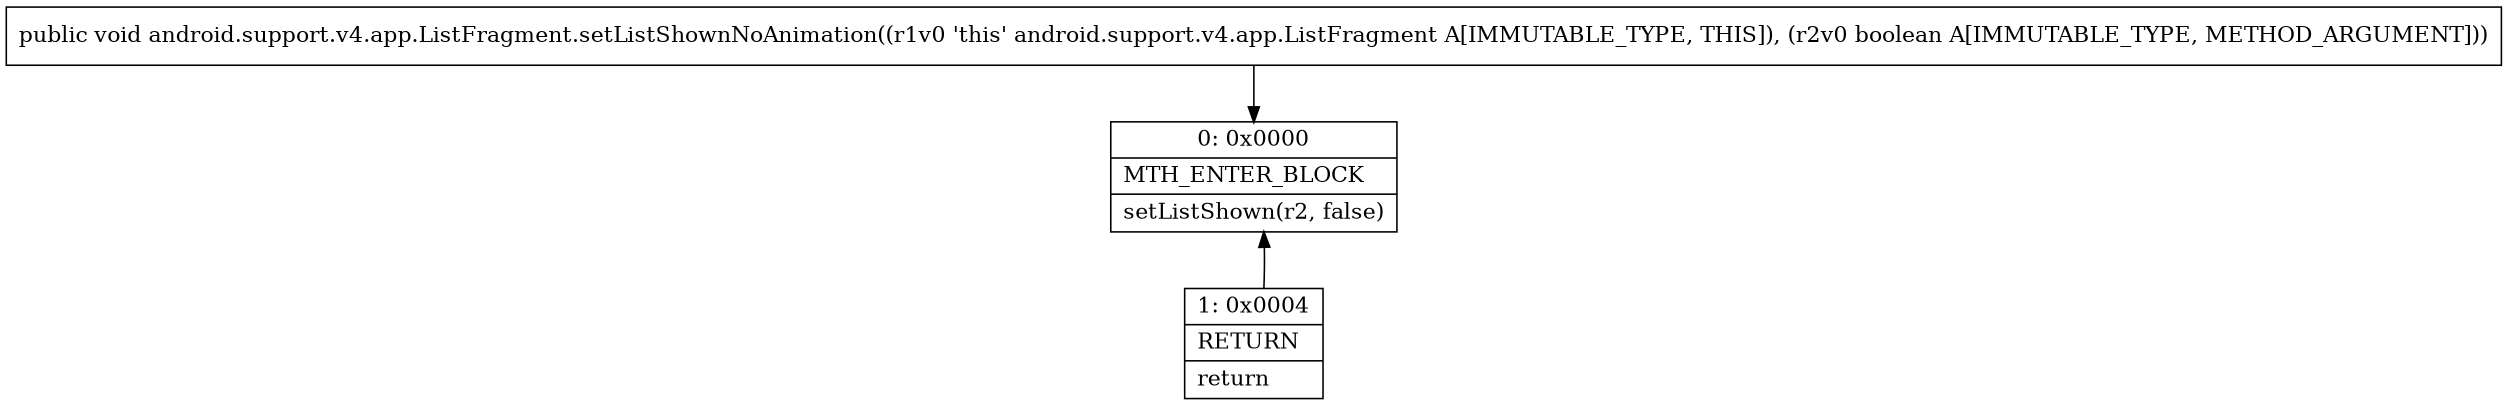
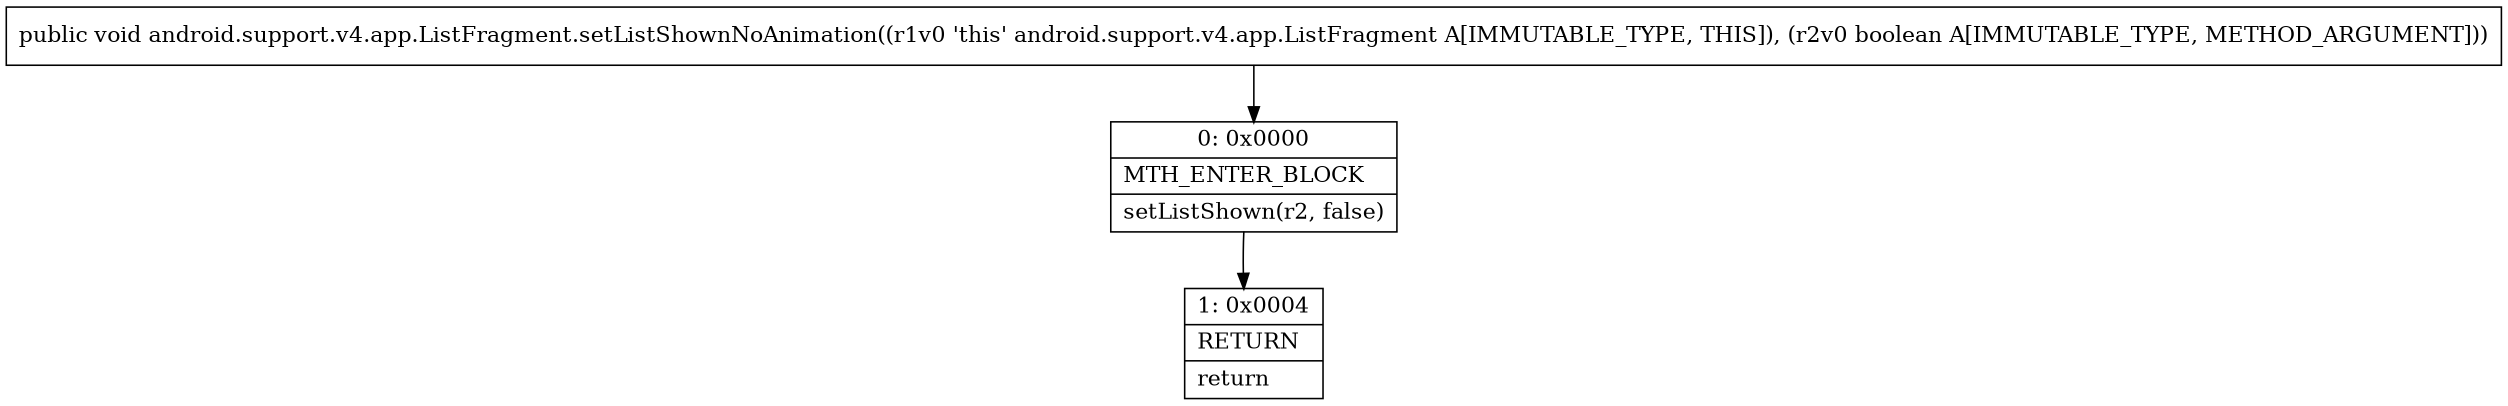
(1264, 268) -> (1243, 252)
